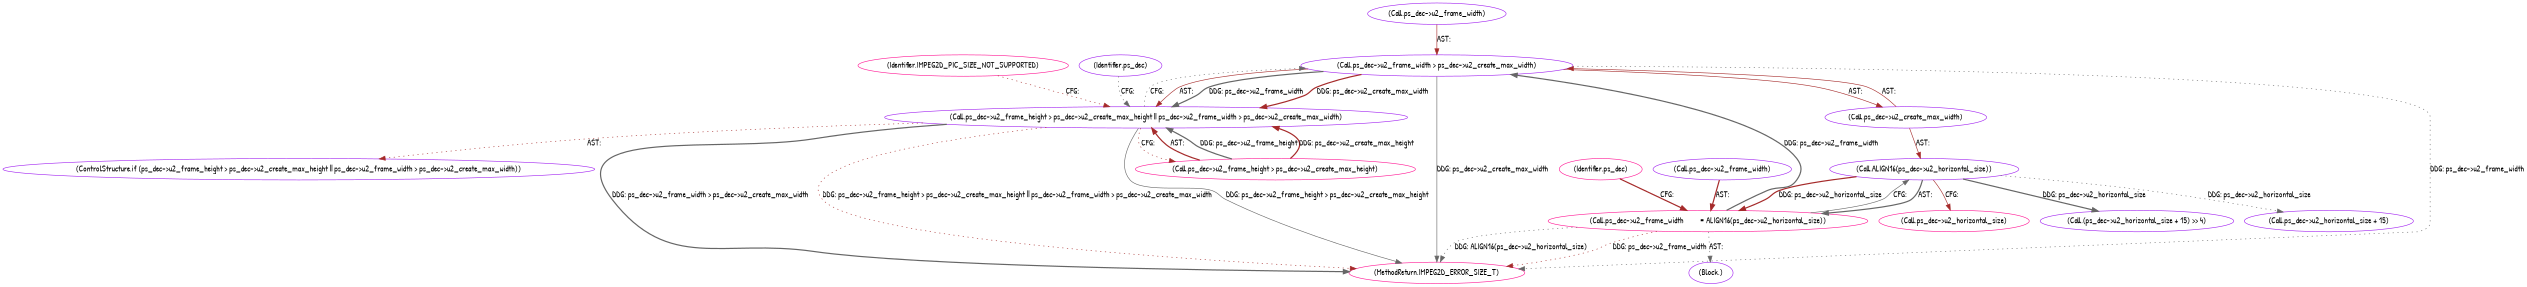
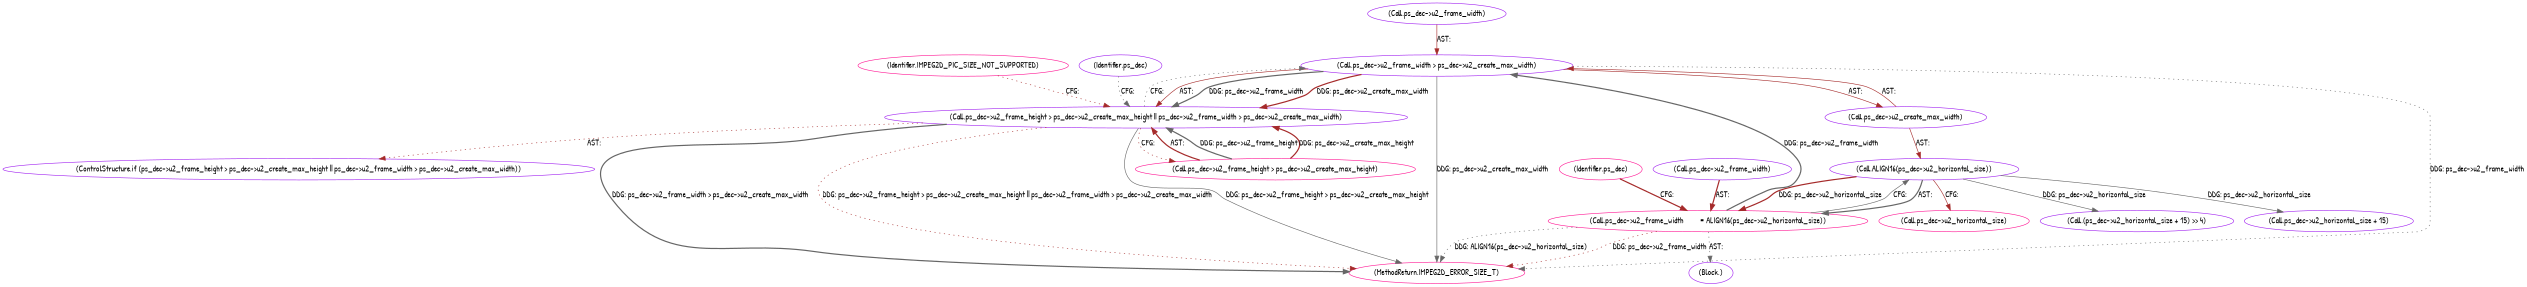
(2139, 190) -> (2139, 190)
(2028, 194) -> (2028, 194)
